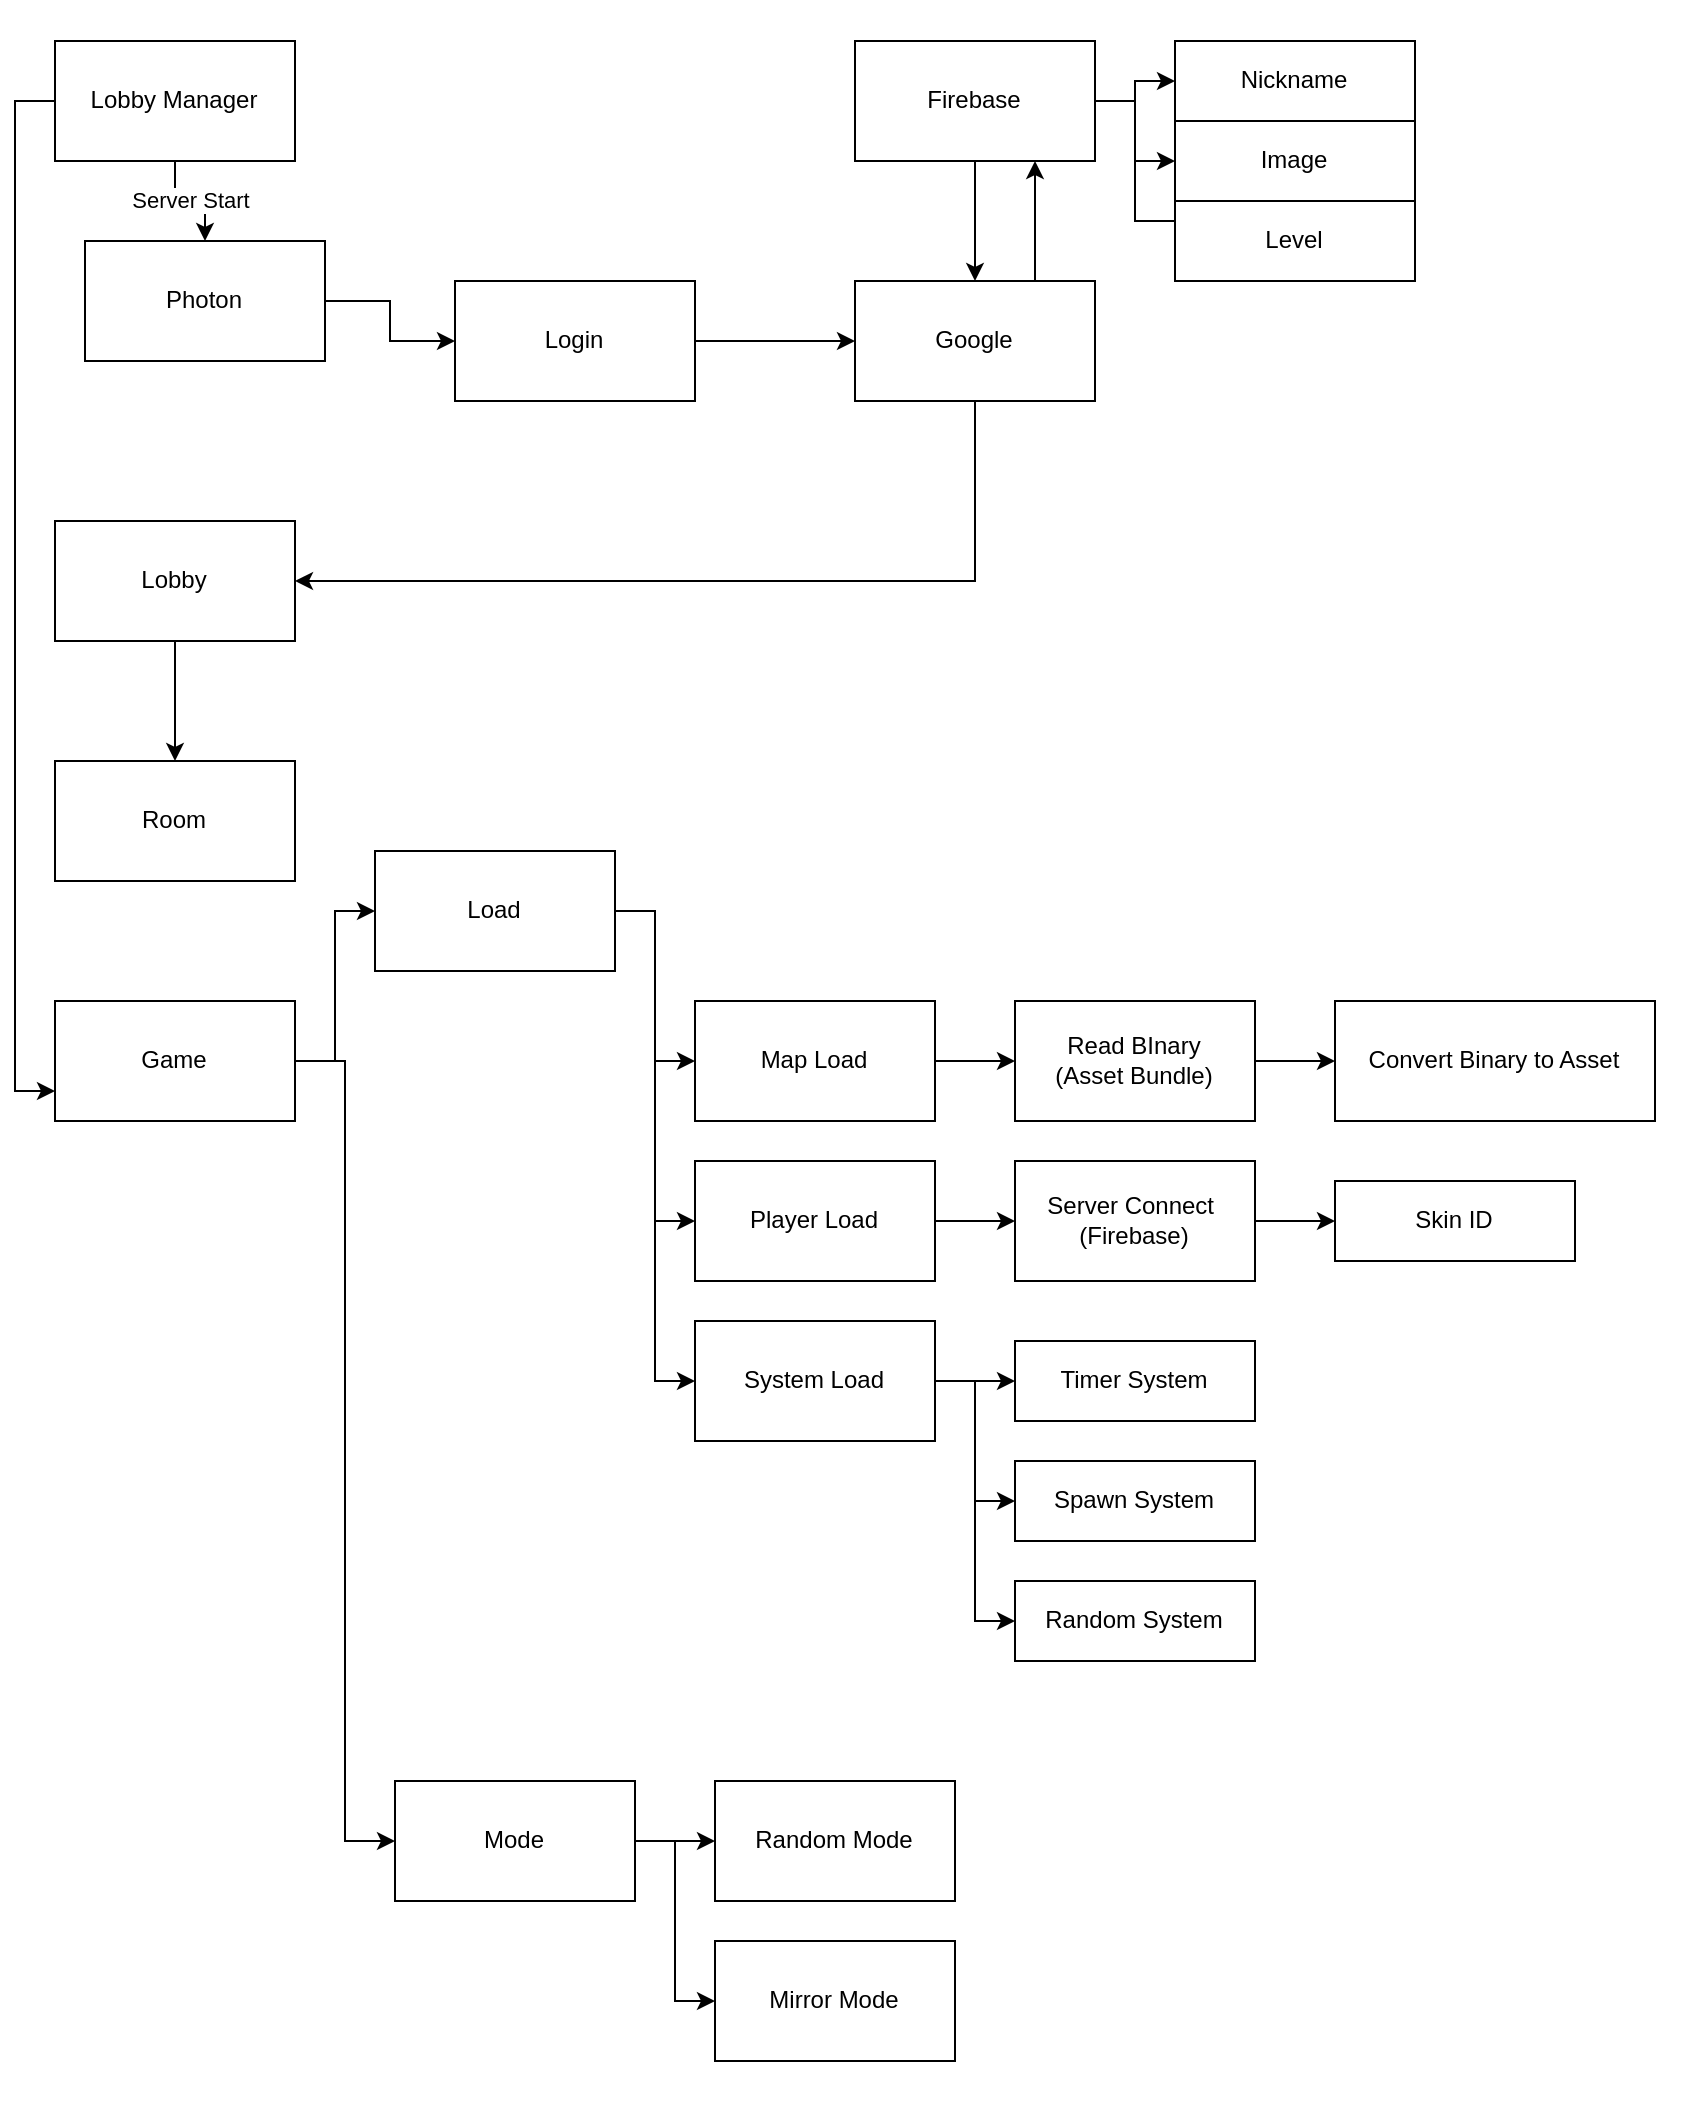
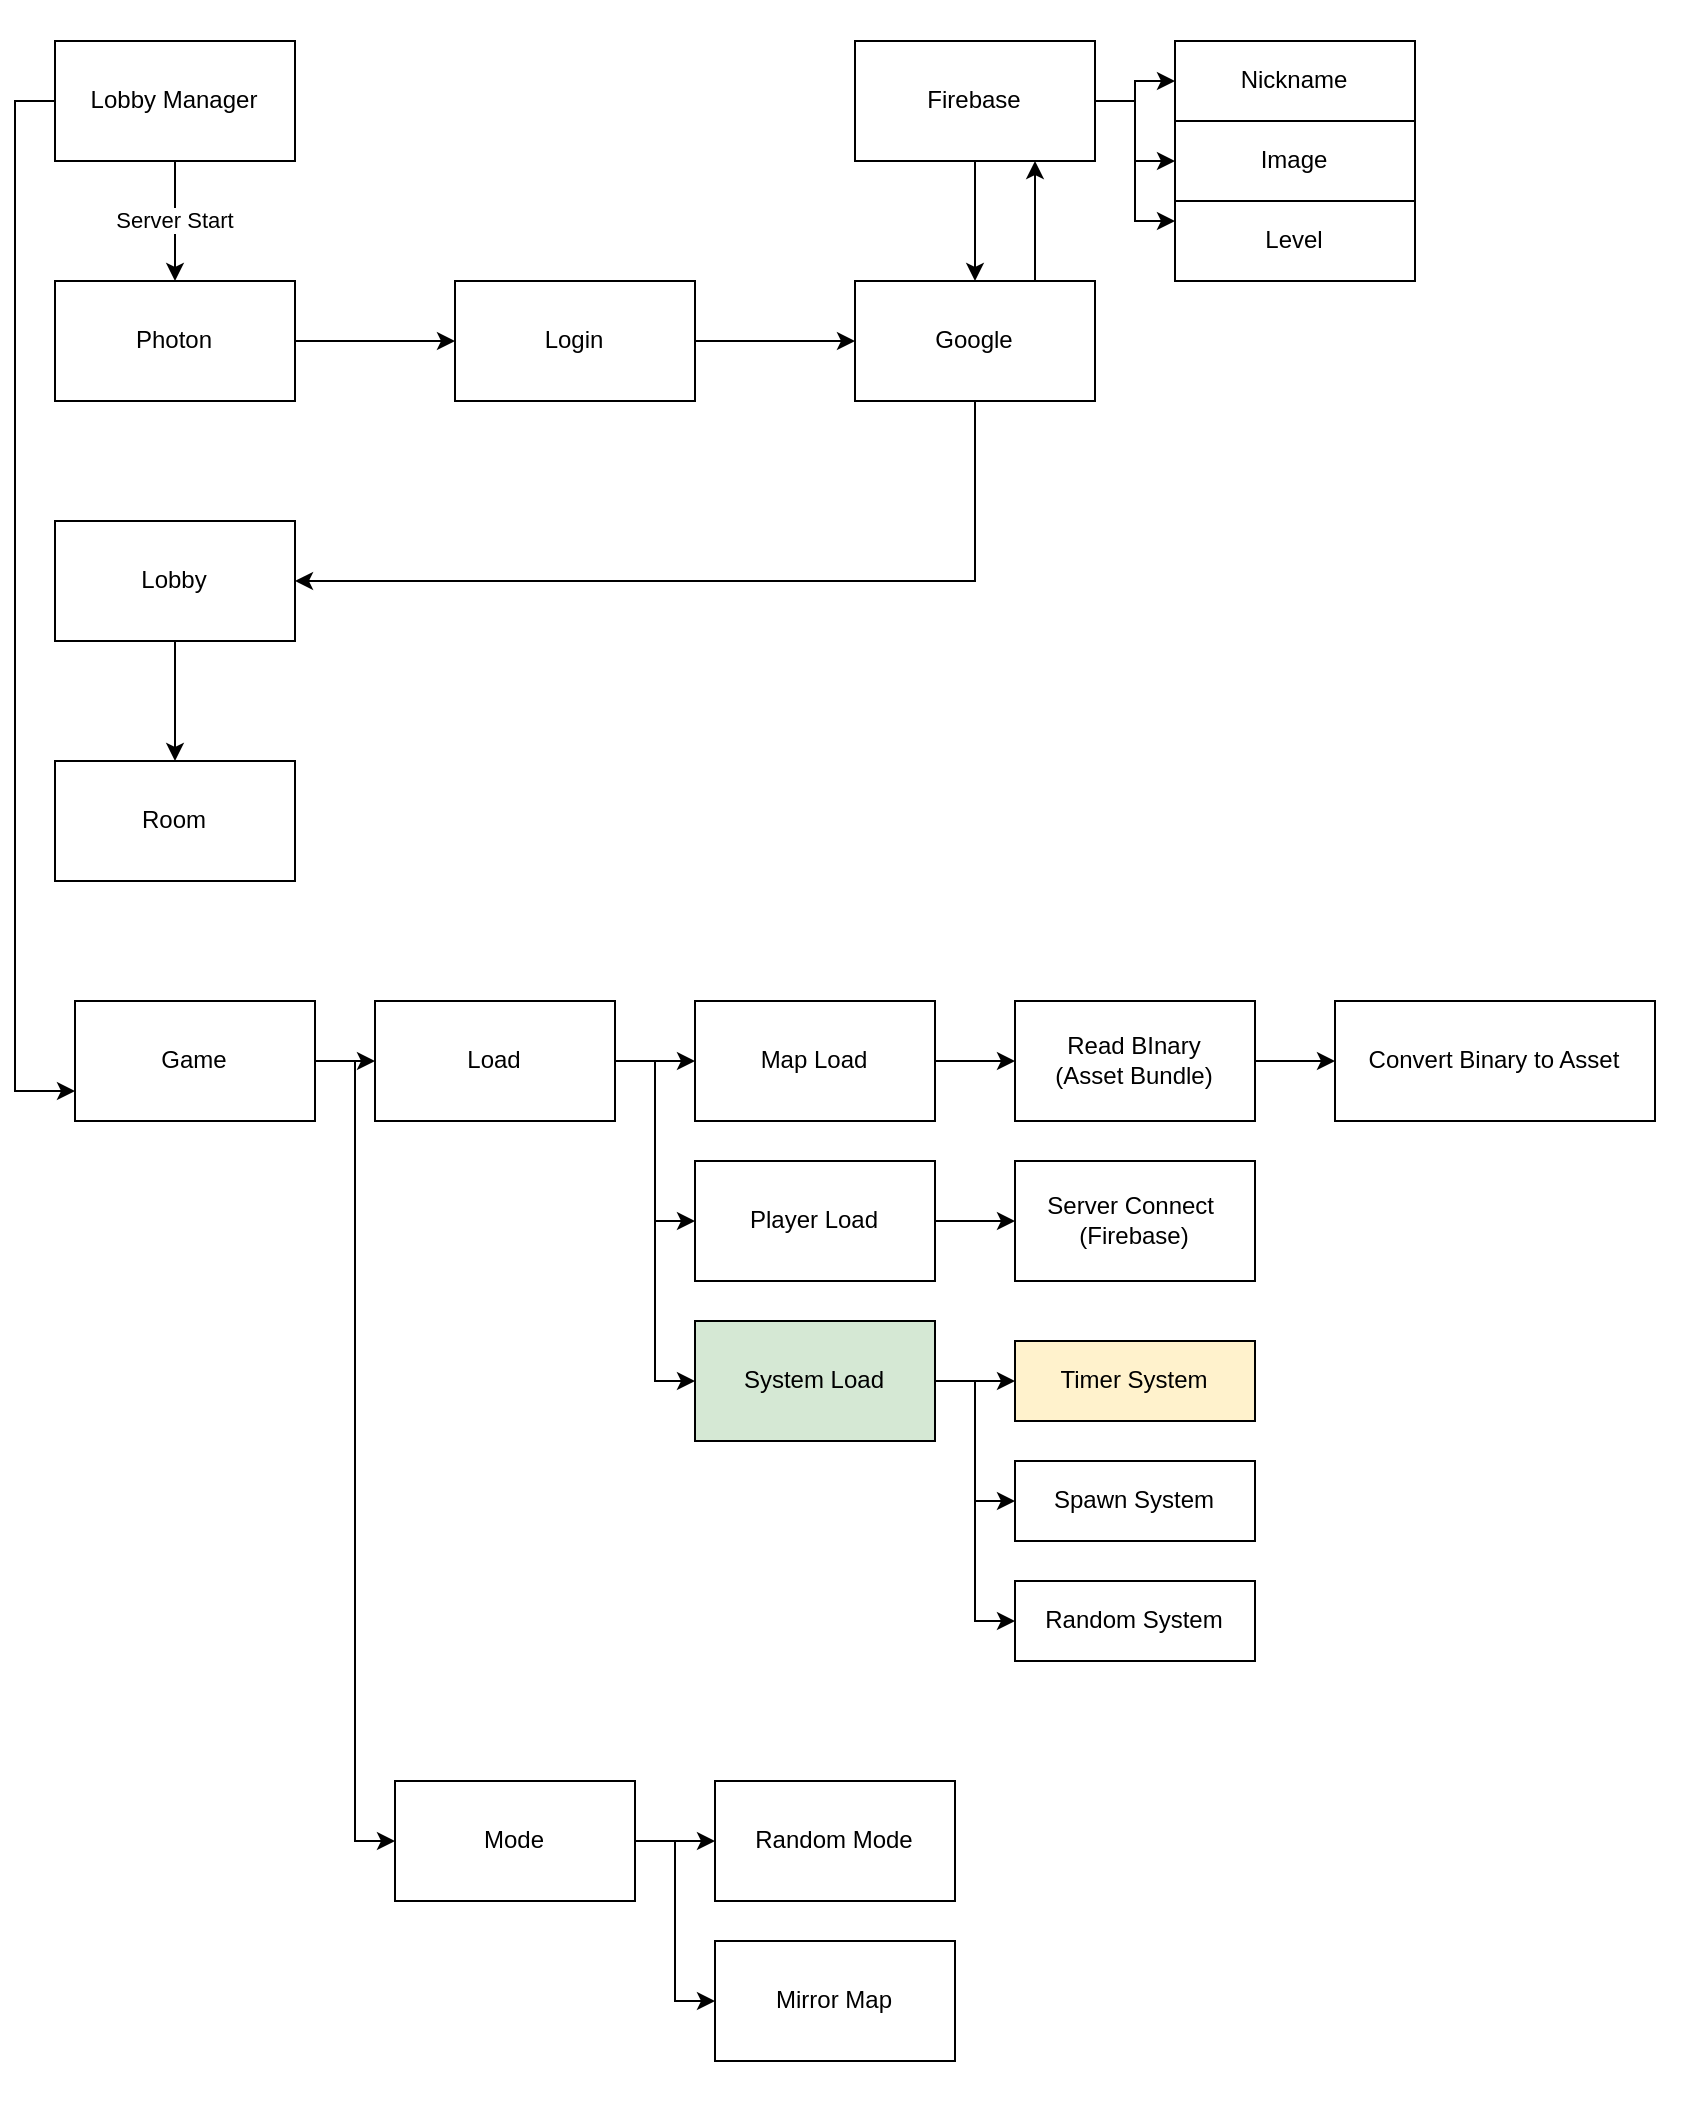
(1165, 221) -> (1160, 221)
(205, 301) -> (175, 341)
(495, 911) -> (495, 1061)
(175, 1061) -> (195, 1061)
(1288, 1221) -> none
(1455, 1221) -> none
(815, 1381) -> (815, 1381)
(1135, 1381) -> (1135, 1381)
(835, 2001) -> (835, 2001)
